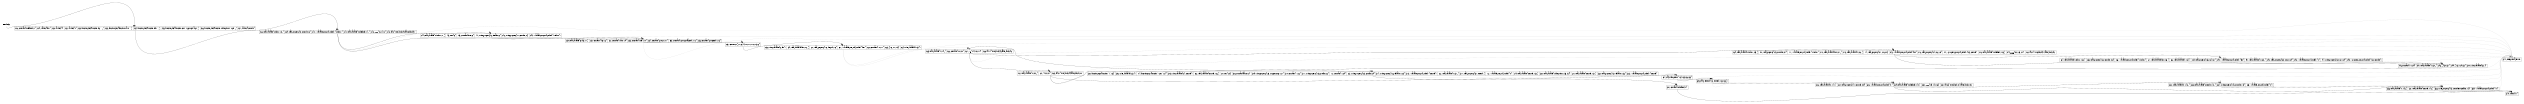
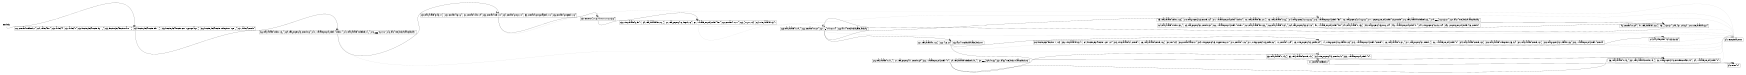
(491, 36) -> none
(2057, 56) -> none
(1713, 81) -> none
